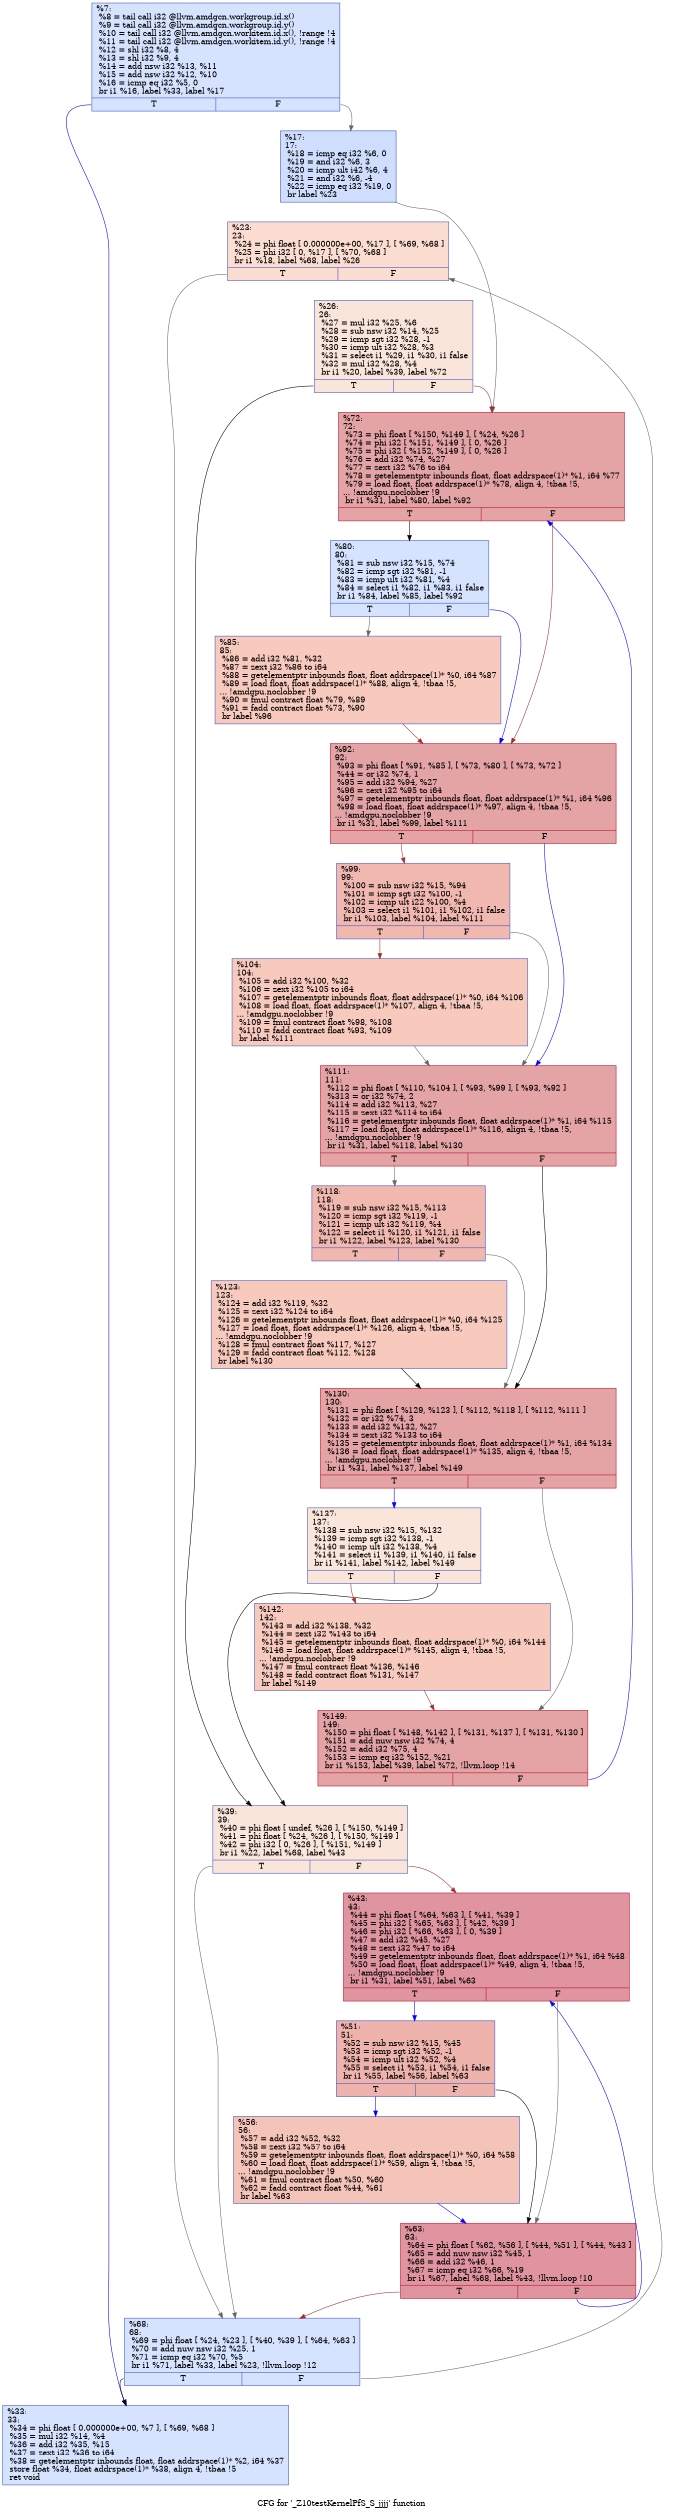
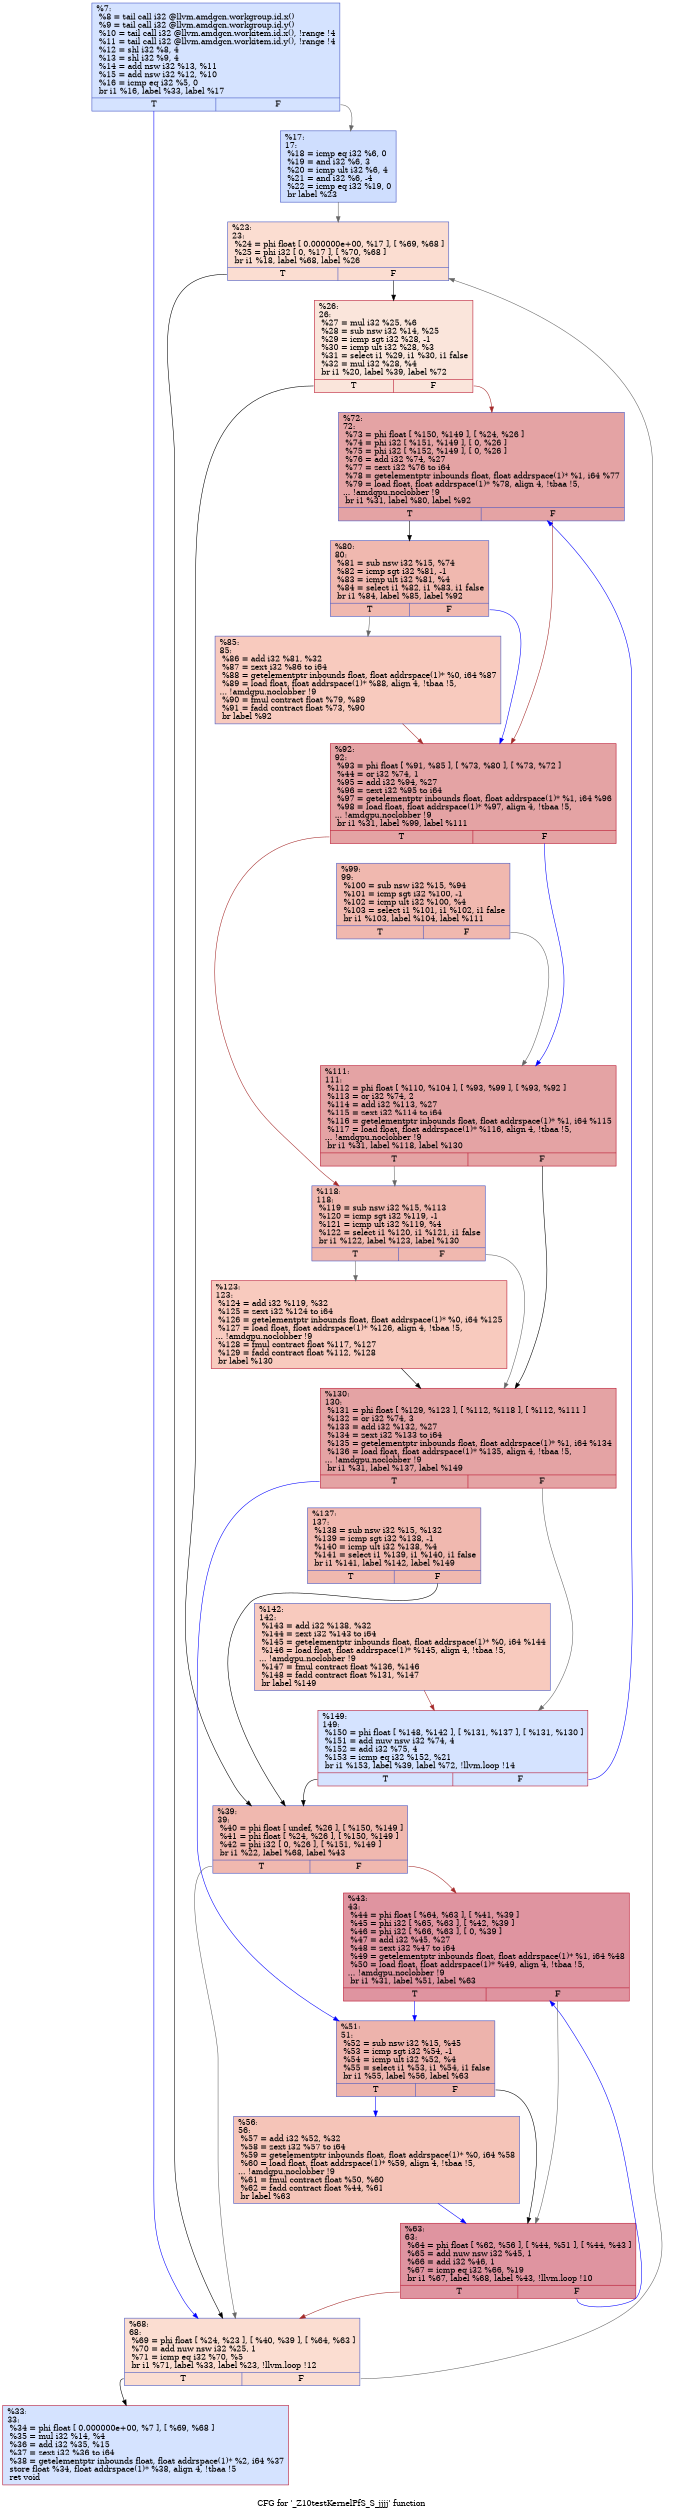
(336, 170) -> (336, 170)
(486, 279) -> (338, 209)
none -> (394, 288)
(394, 346) -> (394, 346)
(481, 467) -> (481, 467)
(410, 579) -> (410, 579)
(246, 717) -> (246, 717)
(402, 851) -> (217, 998)
(404, 902) -> (404, 902)
(380, 1002) -> none
(369, 1097) -> (369, 1097)
(109, 1241) -> (154, 1217)
none -> (355, 1268)
(175, 1280) -> (175, 1280)
(359, 1325) -> (359, 1325)
(394, 1495) -> (197, 1745)
(394, 1546) -> (394, 1546)
(352, 1591) -> none
(453, 1748) -> (453, 1748)
none -> (306, 1786)
(310, 1839) -> (310, 1839)
(397, 2052) -> (397, 2052)
(242, 2352) -> (242, 2352)
(146, 2445) -> (146, 2445)
